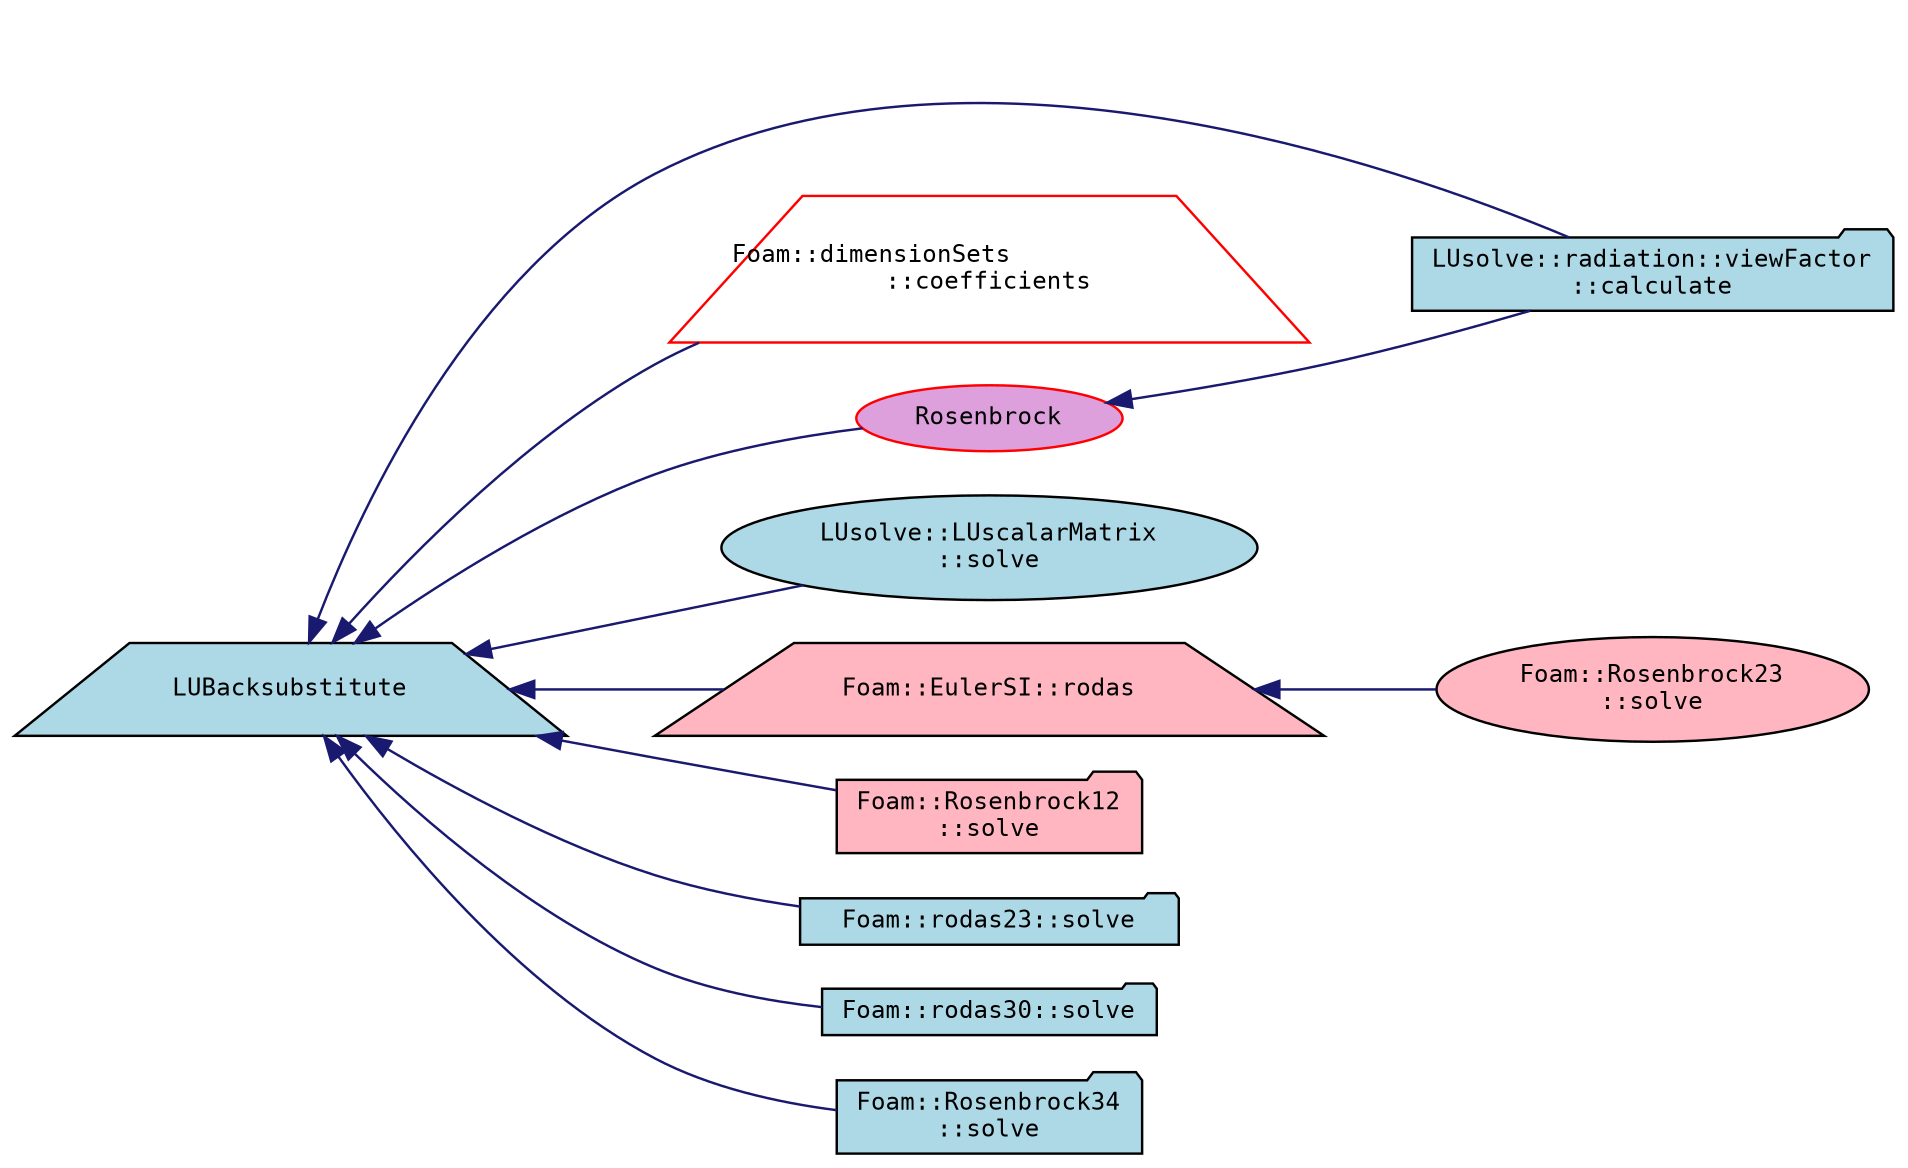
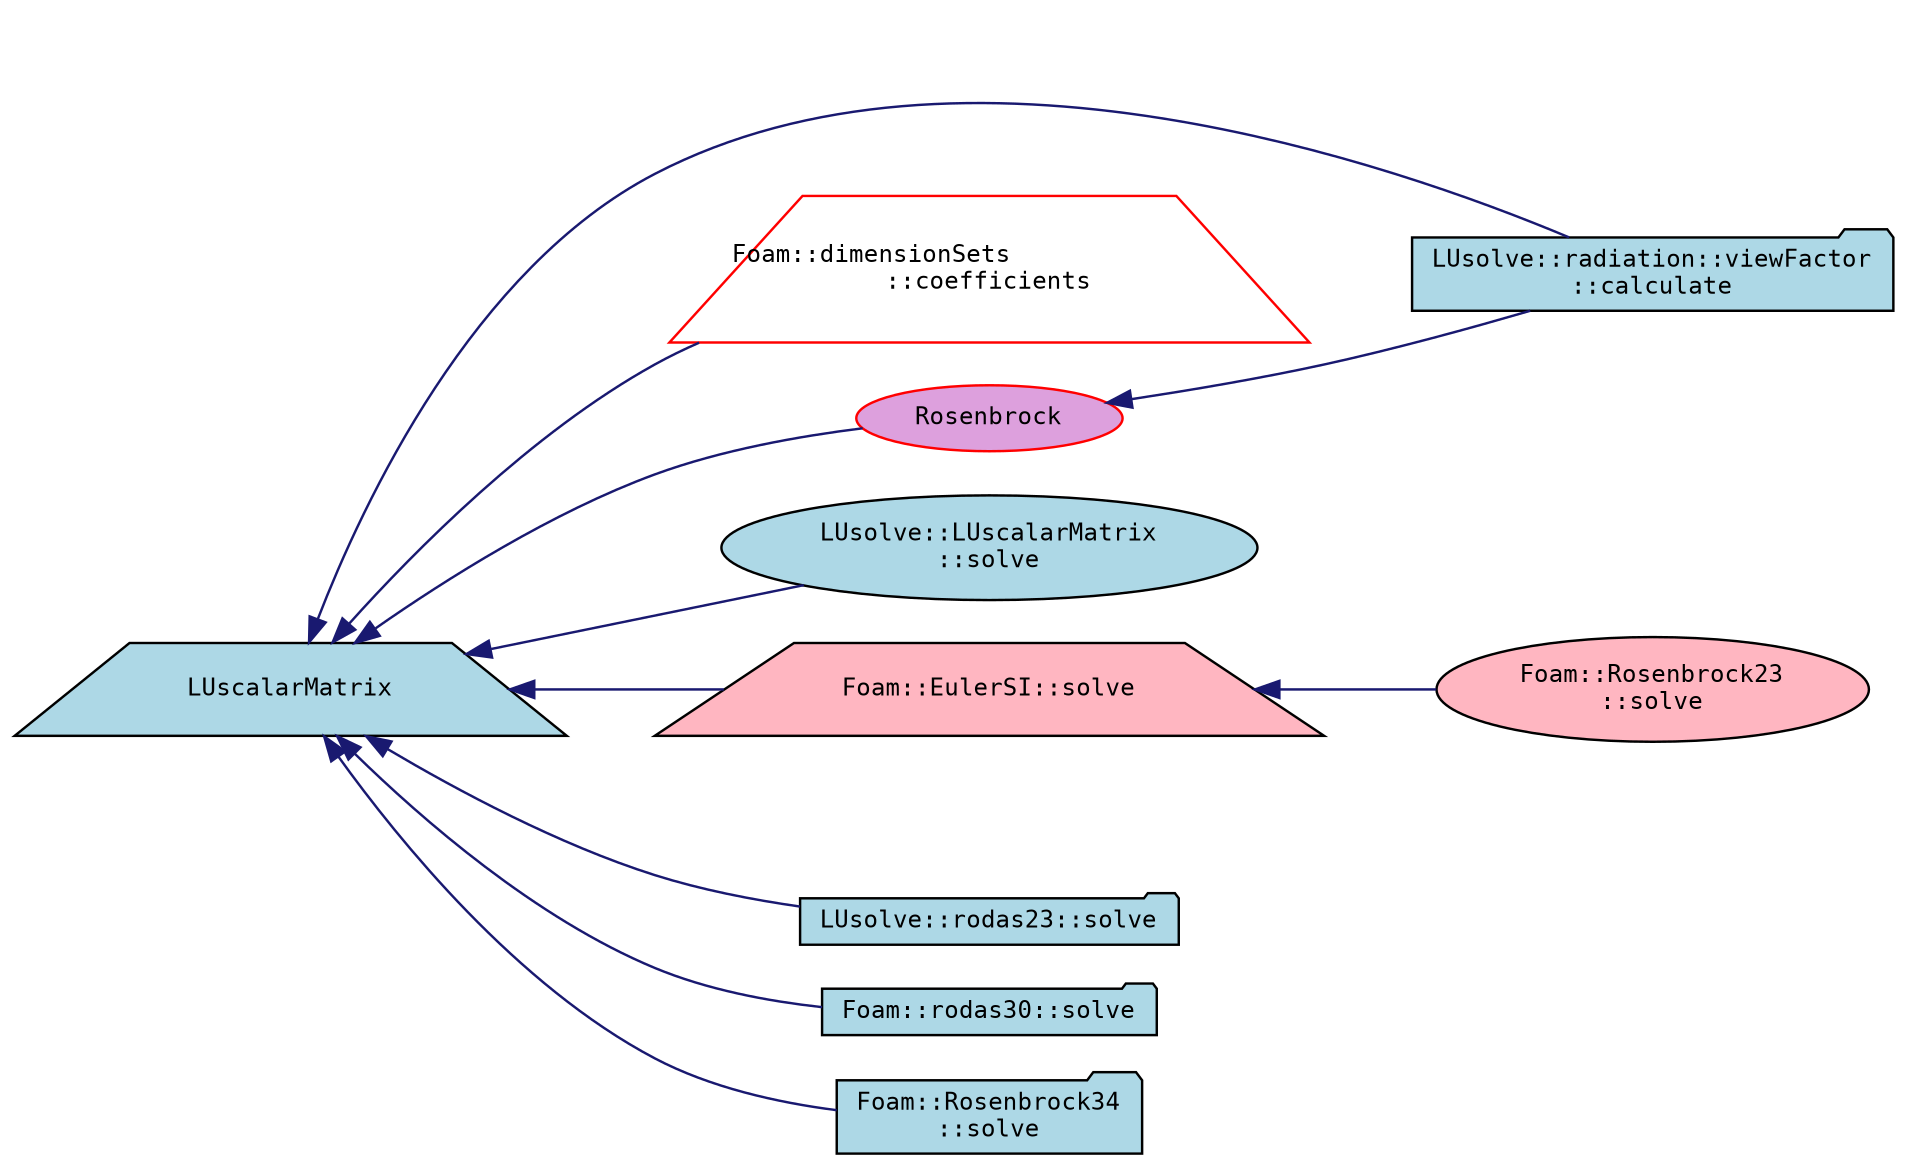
(291, 689) -> (291, 689)
(989, 689) -> (989, 689)
(989, 816) -> none
(989, 922) -> (989, 922)
